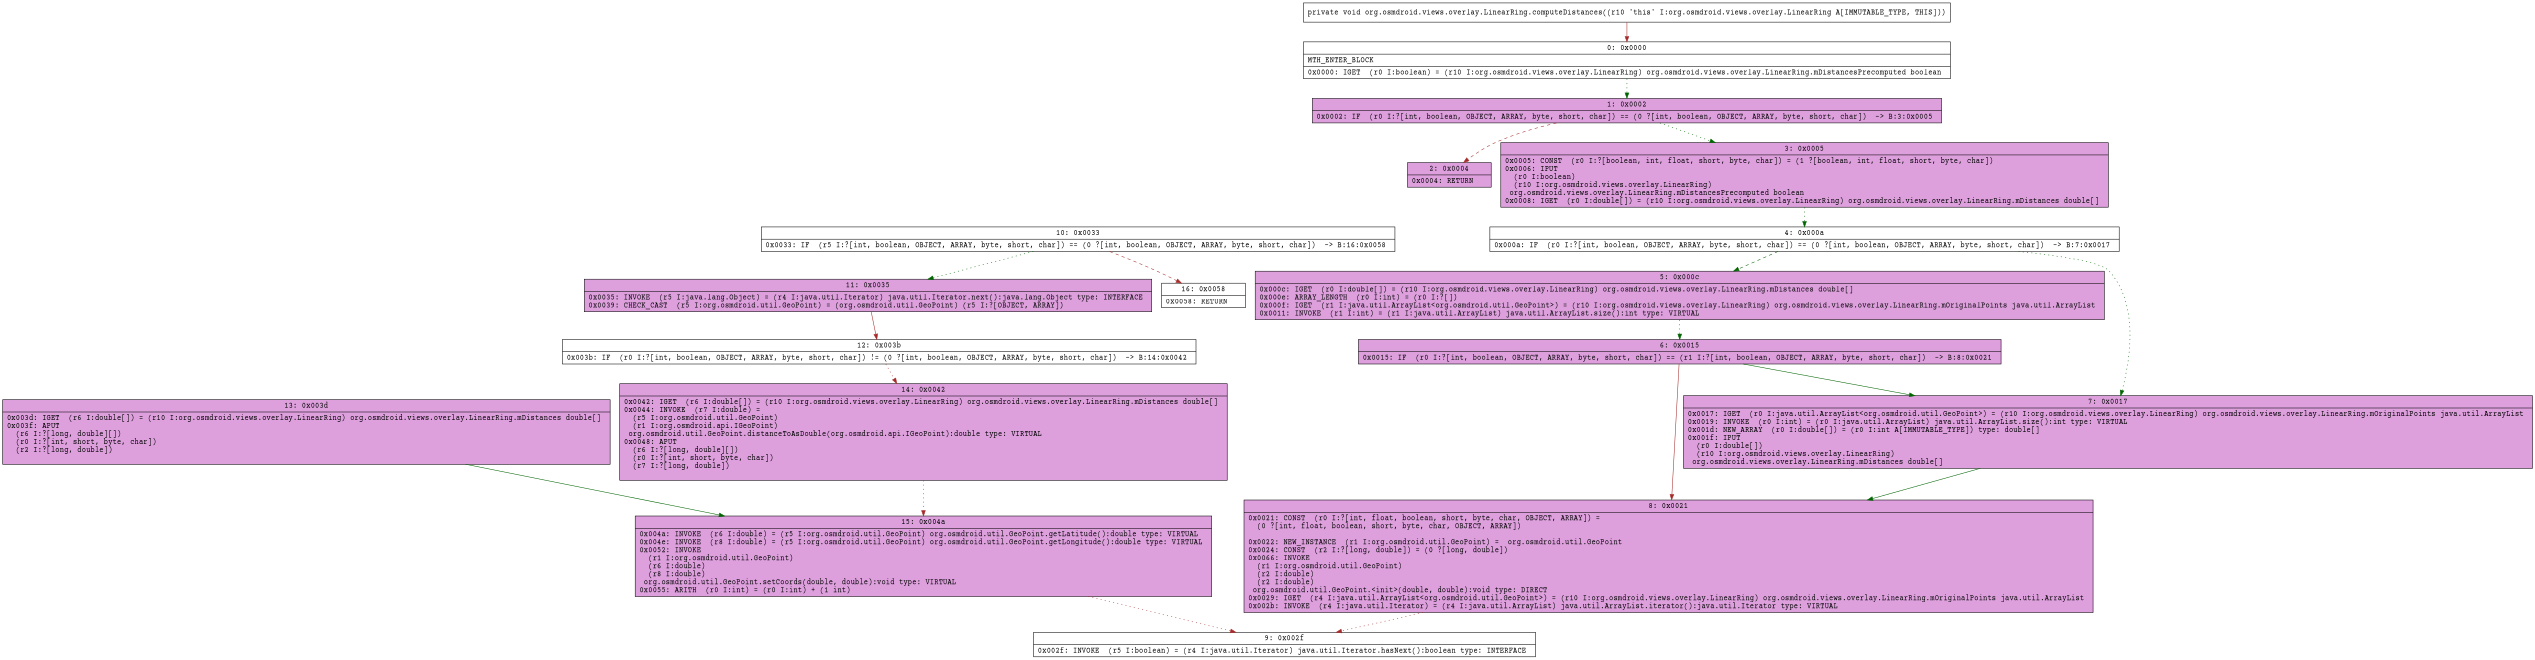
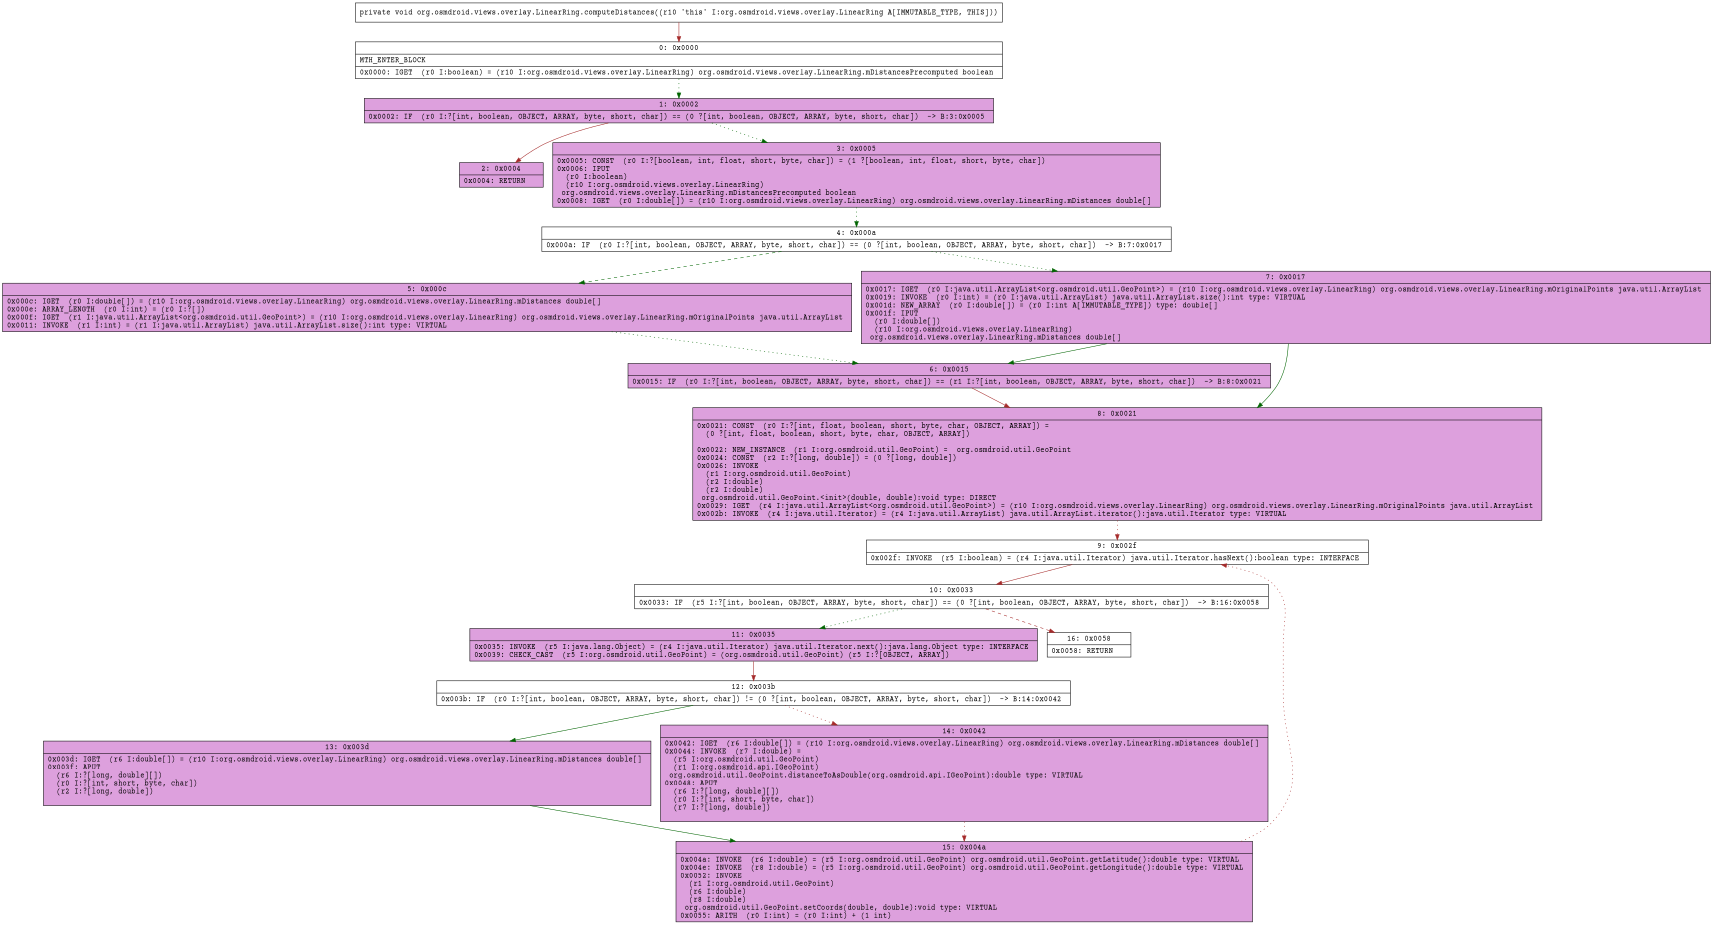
(1510, 137) -> (562, 137)
(1826, 379) -> (1060, 353)
(1284, 558) -> (733, 466)
none -> (1037, 574)
none -> (604, 723)
